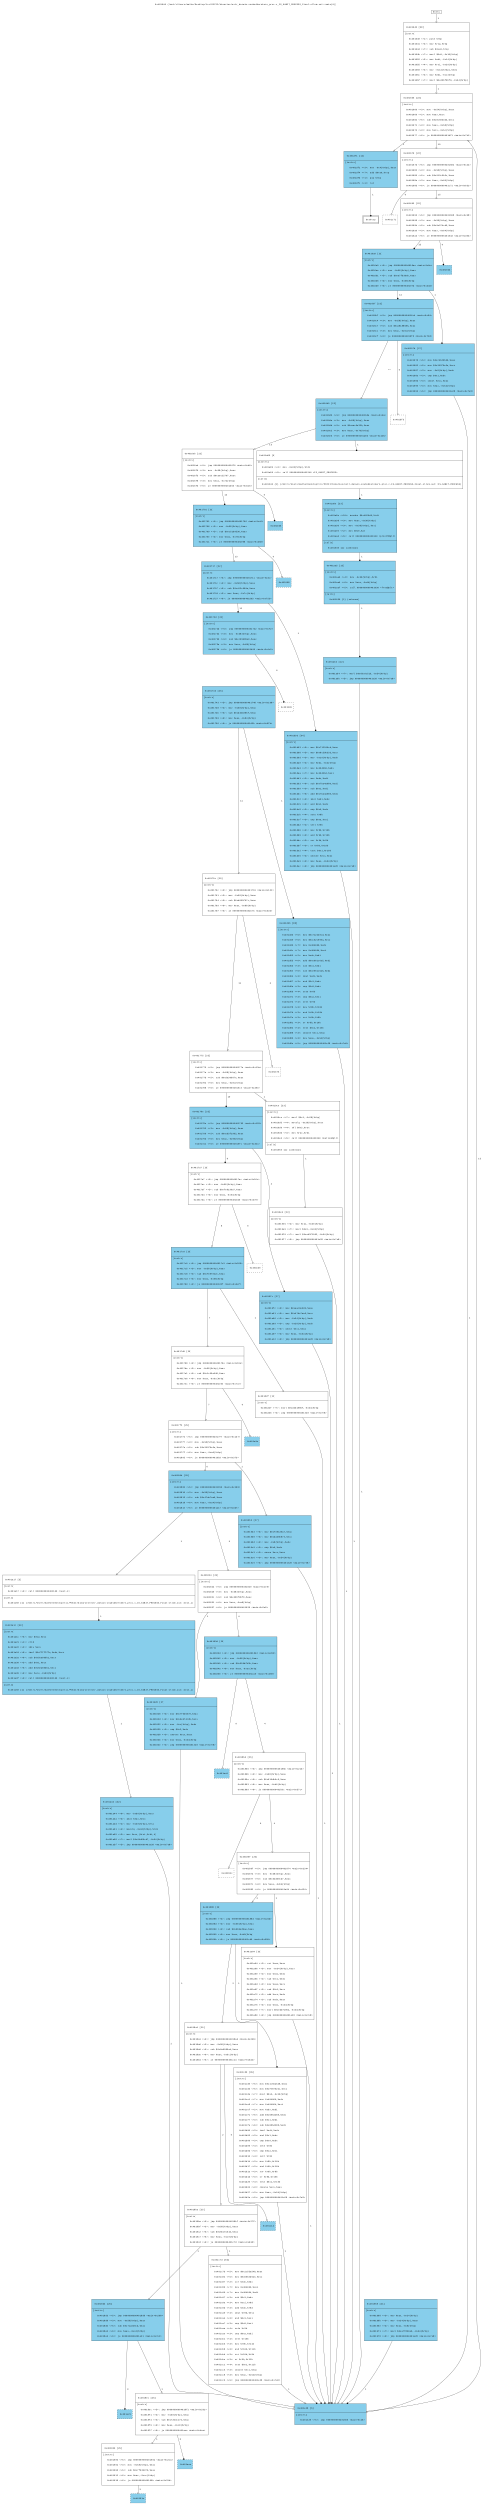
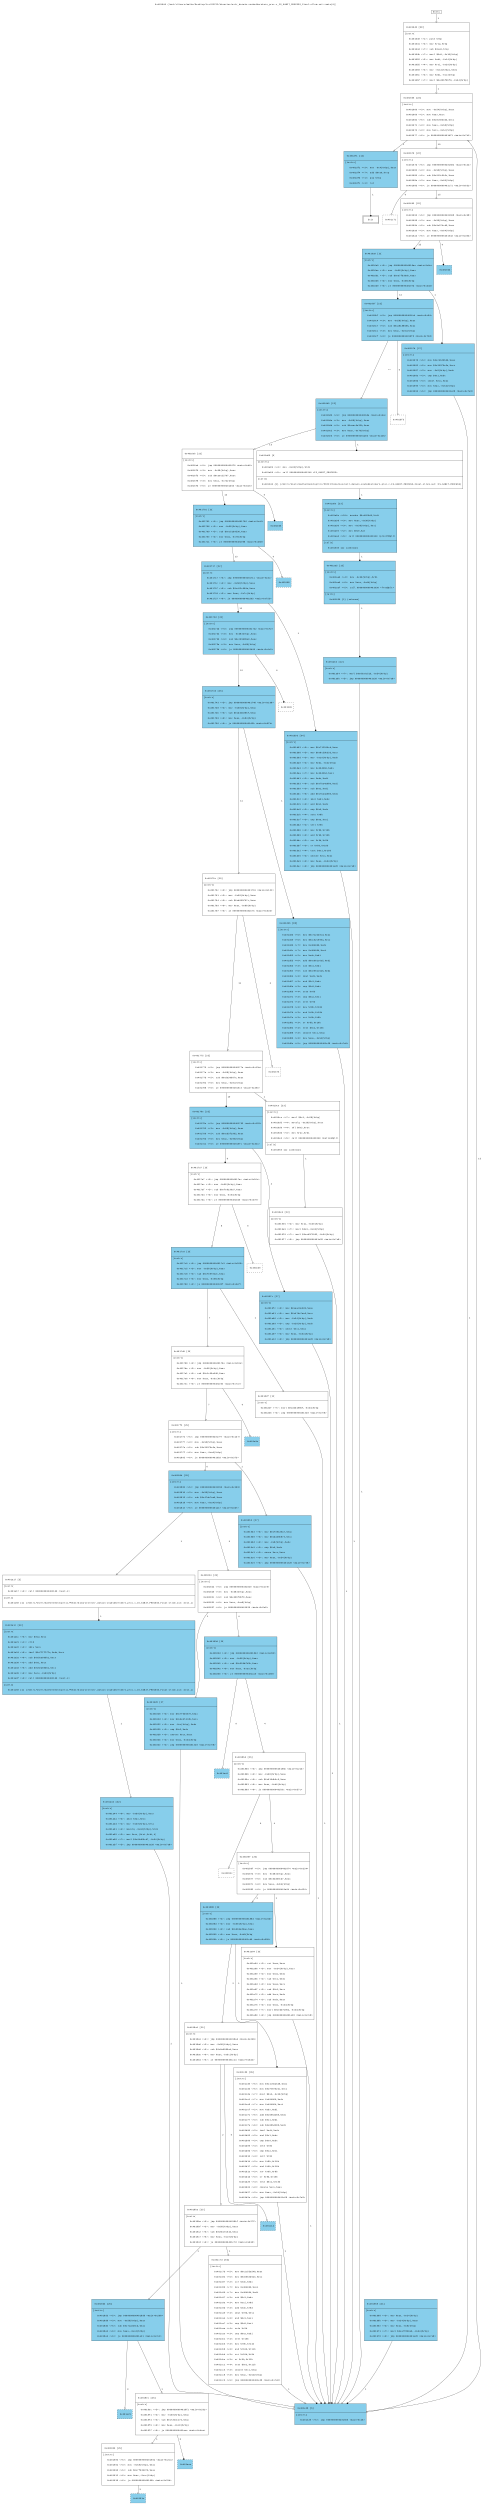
(371, 220) -> (371, 220)
none -> (239, 670)
(126, 2374) -> (126, 2374)
